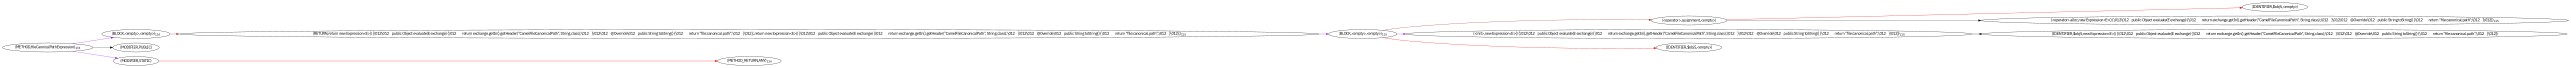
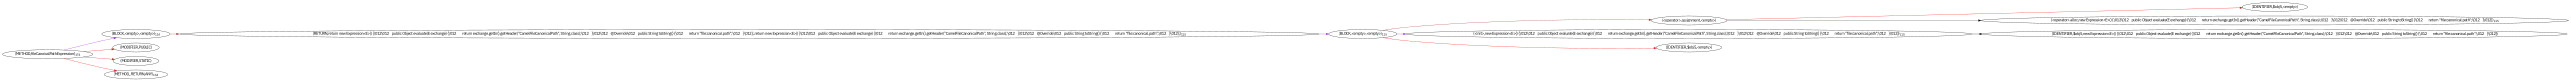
(101, 48) -> (98, 50)
(94, 55) -> (98, 58)
(437, 61) -> (89, 65)
